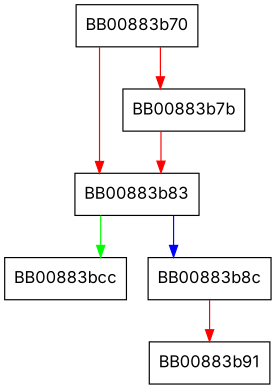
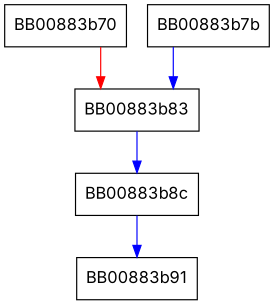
(160, 62) -> none
(161, 146) -> (173, 62)
(66, 279) -> none
(210, 315) -> (137, 231)
